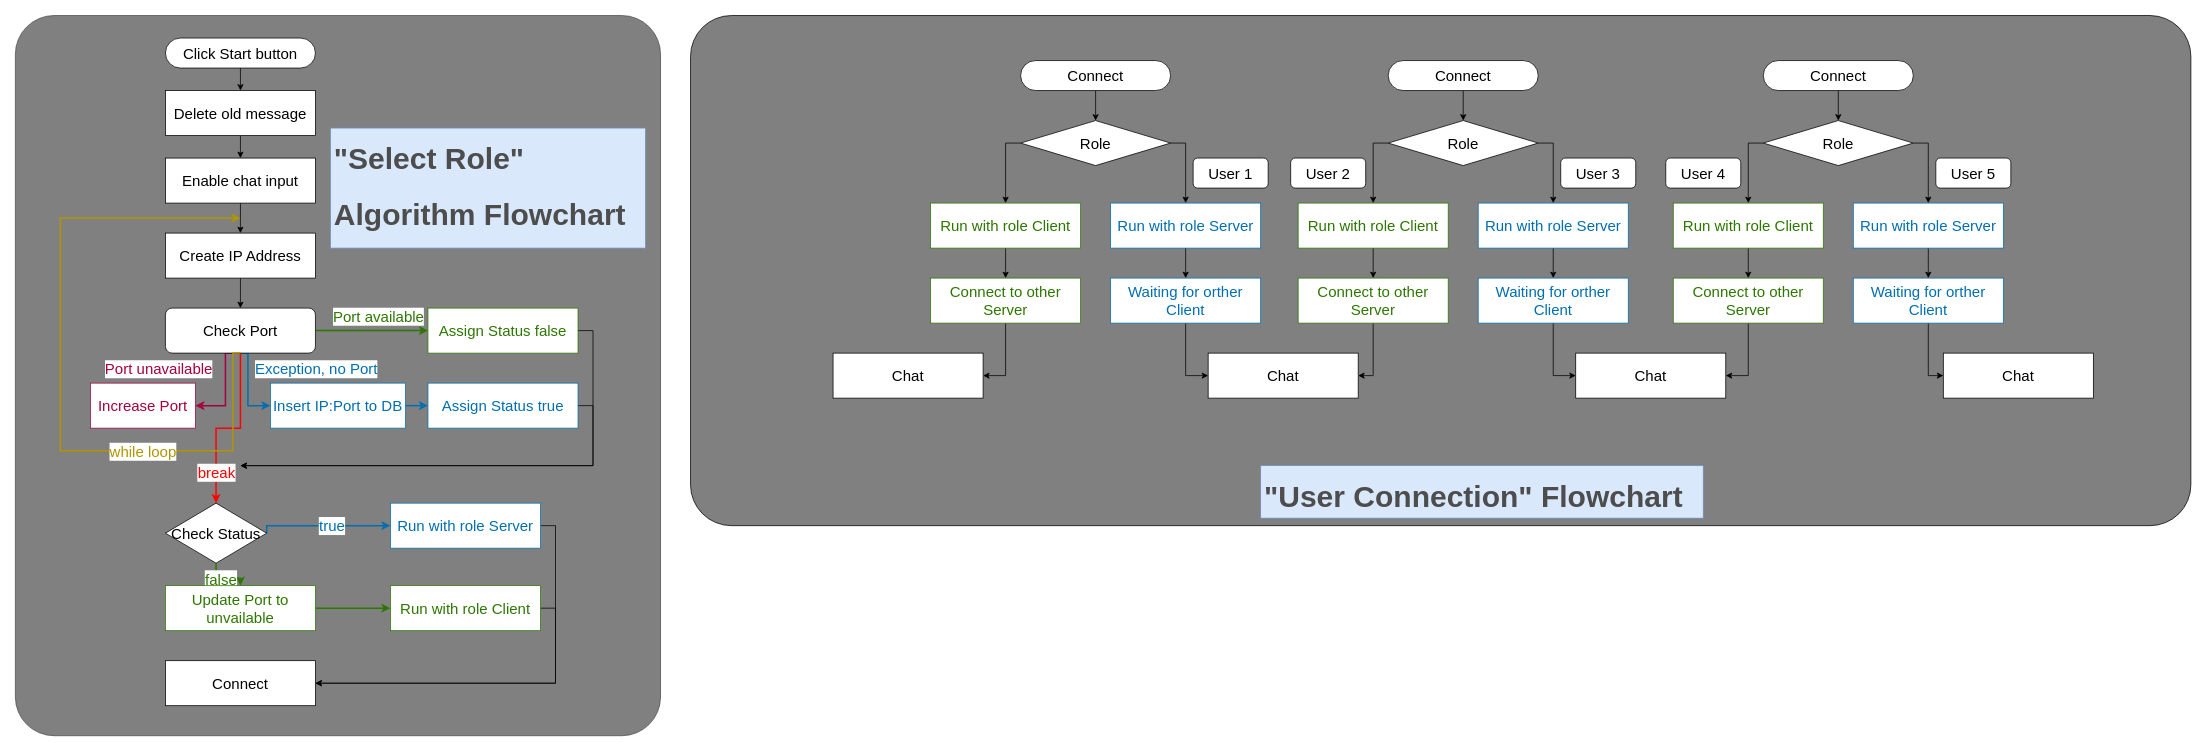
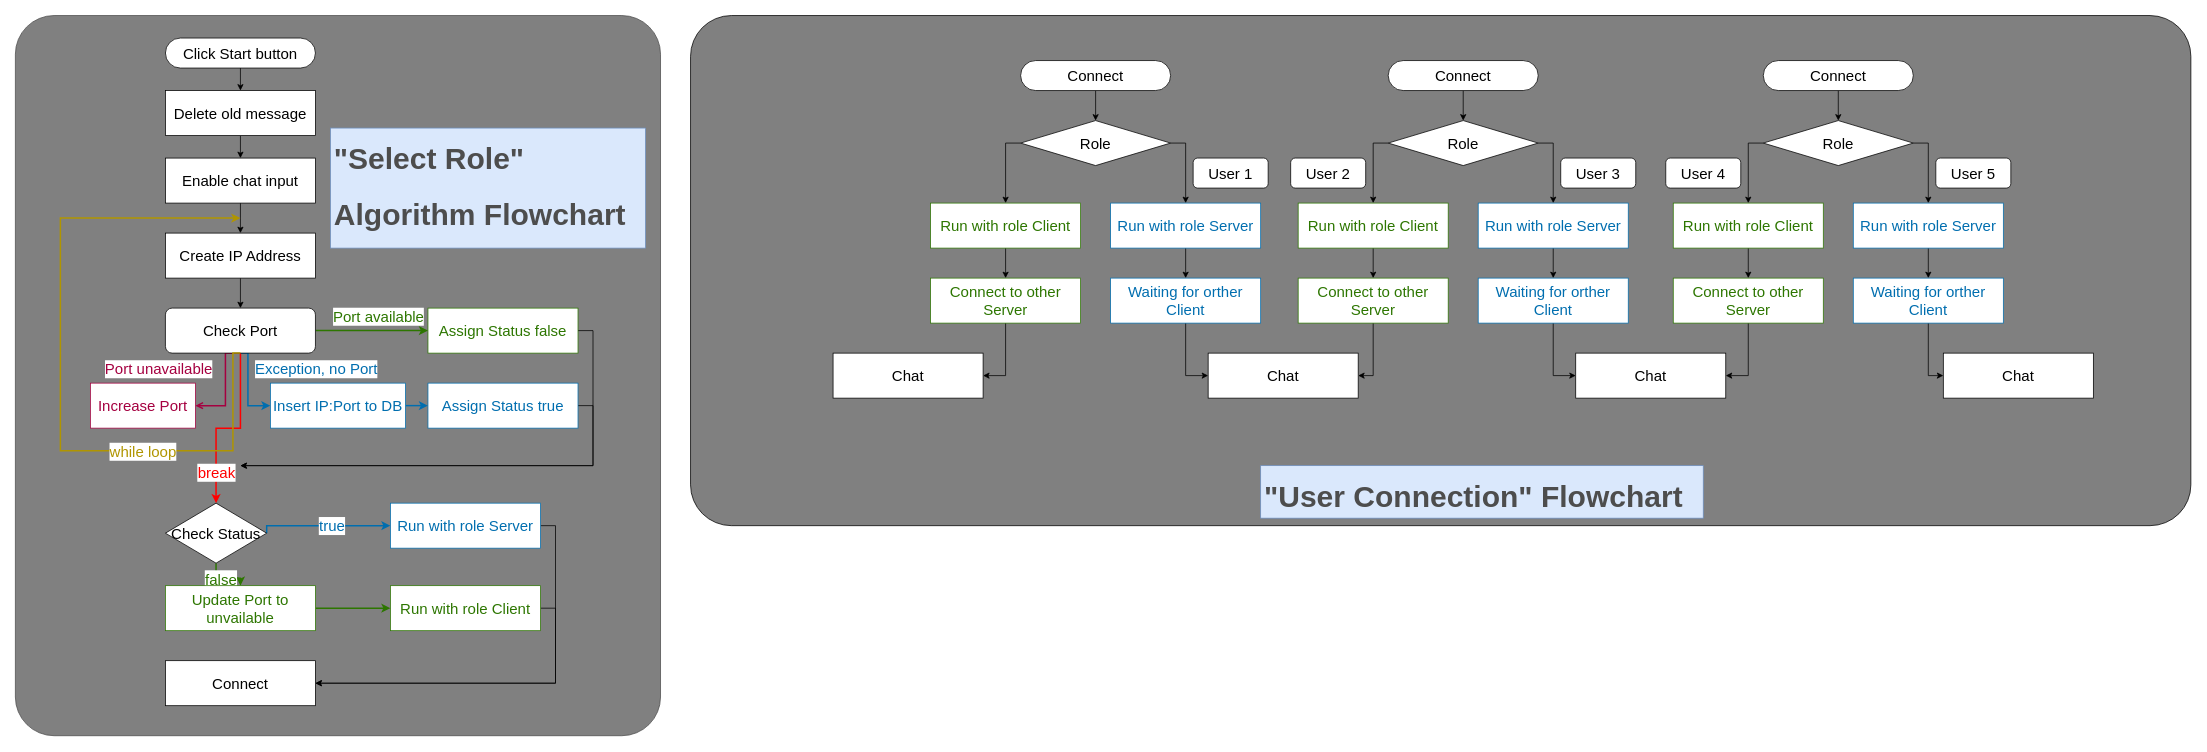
(203, 405) -> (202, 405)
